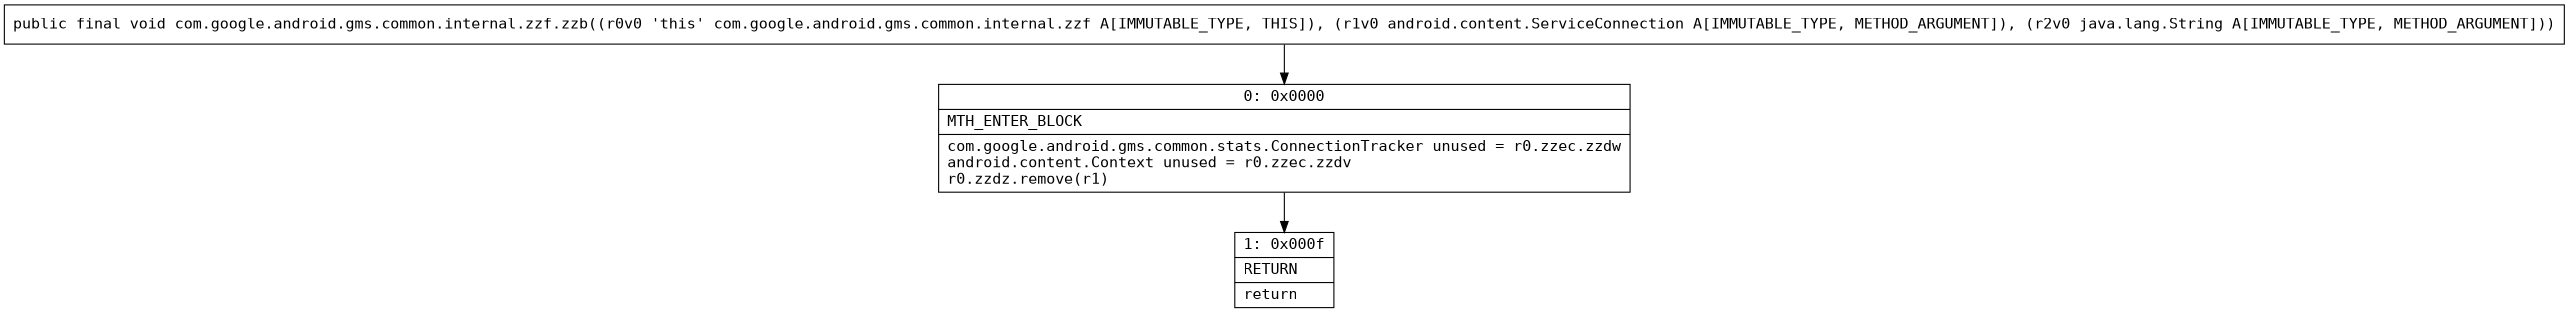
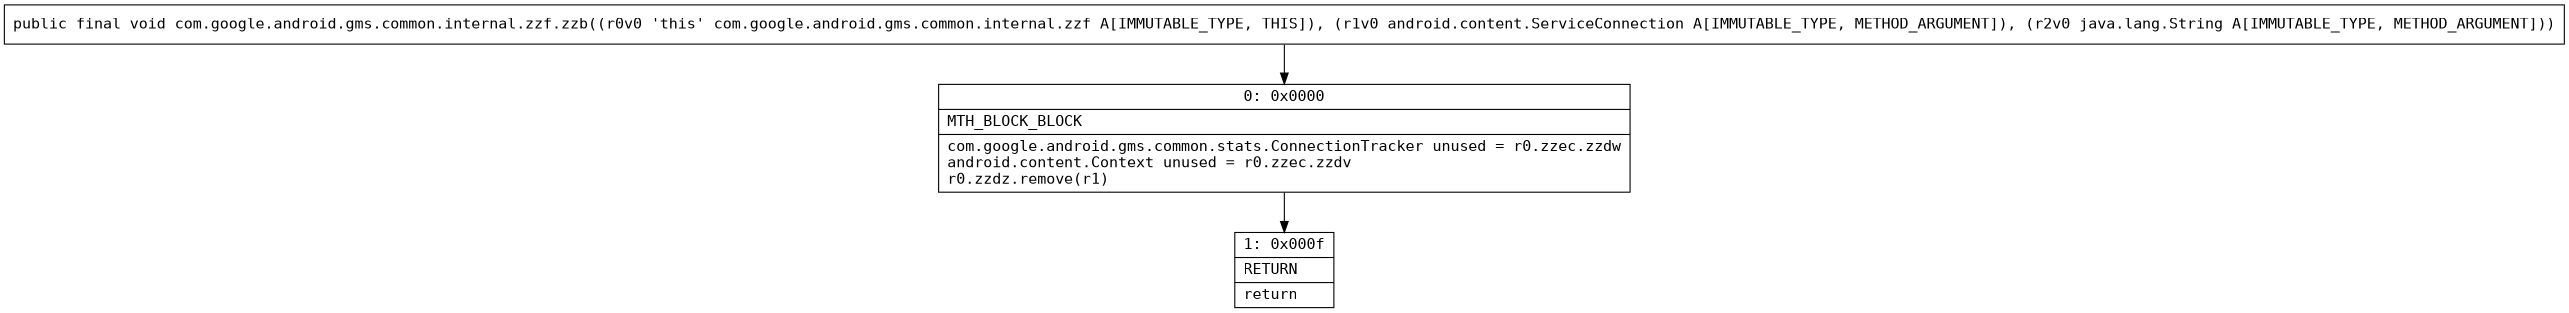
(1015, 121) -> (1015, 121)
